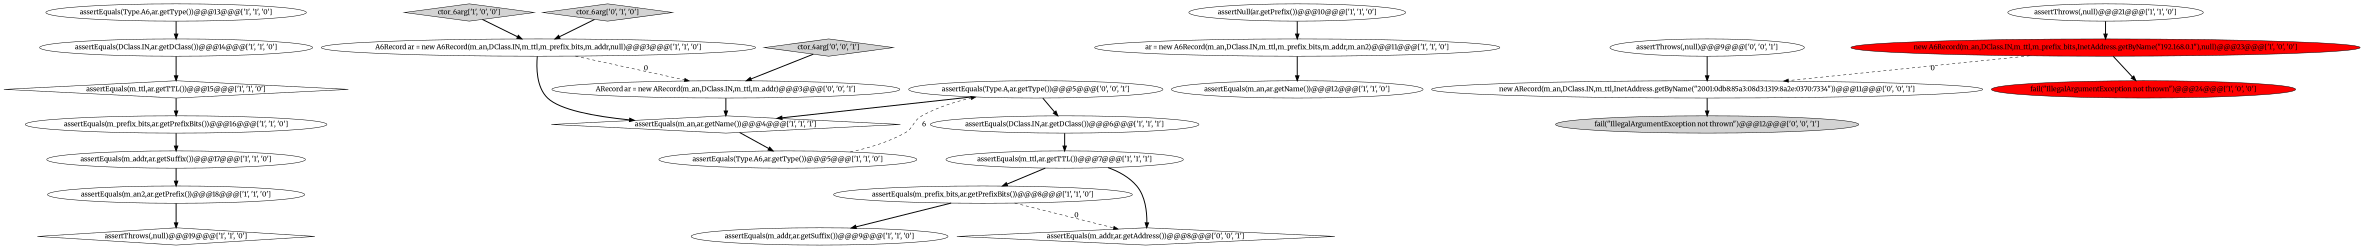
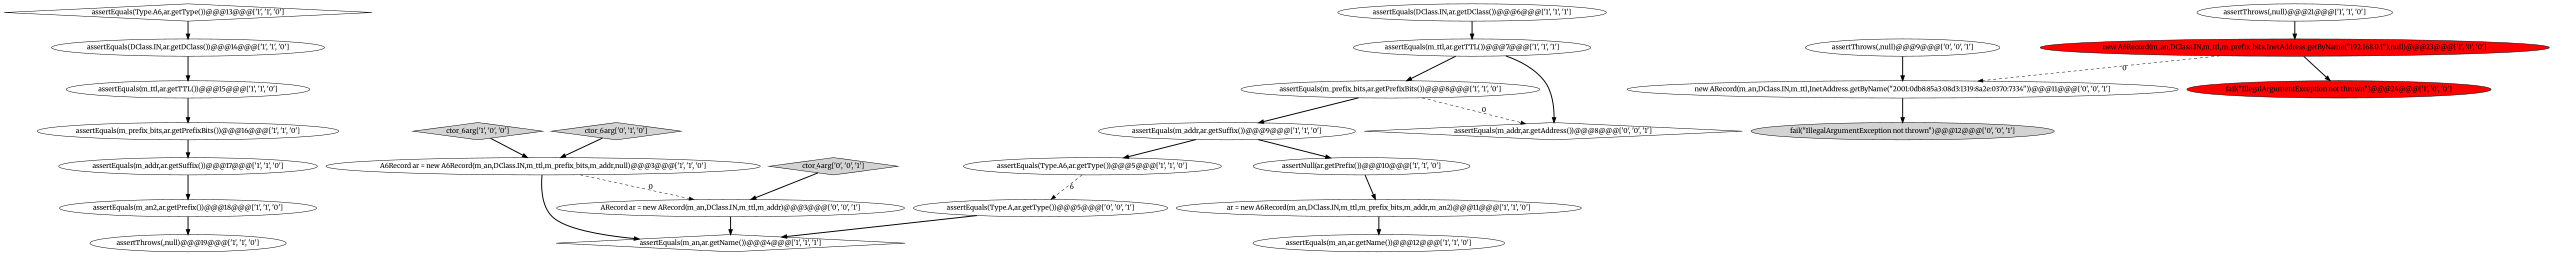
(176, 12) -> (188, 12)
(176, 89) -> (188, 89)
(1049, 105) -> none
(754, 141) -> (1162, 148)
none -> (1292, 148)
(176, 236) -> (188, 243)
